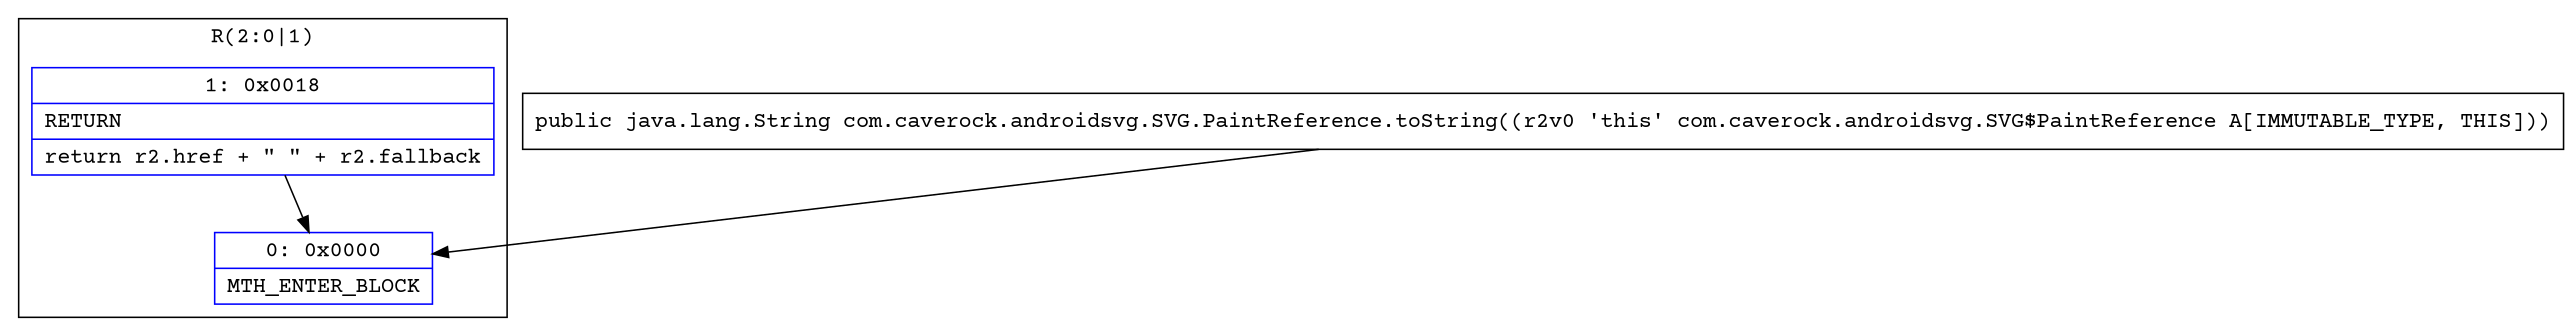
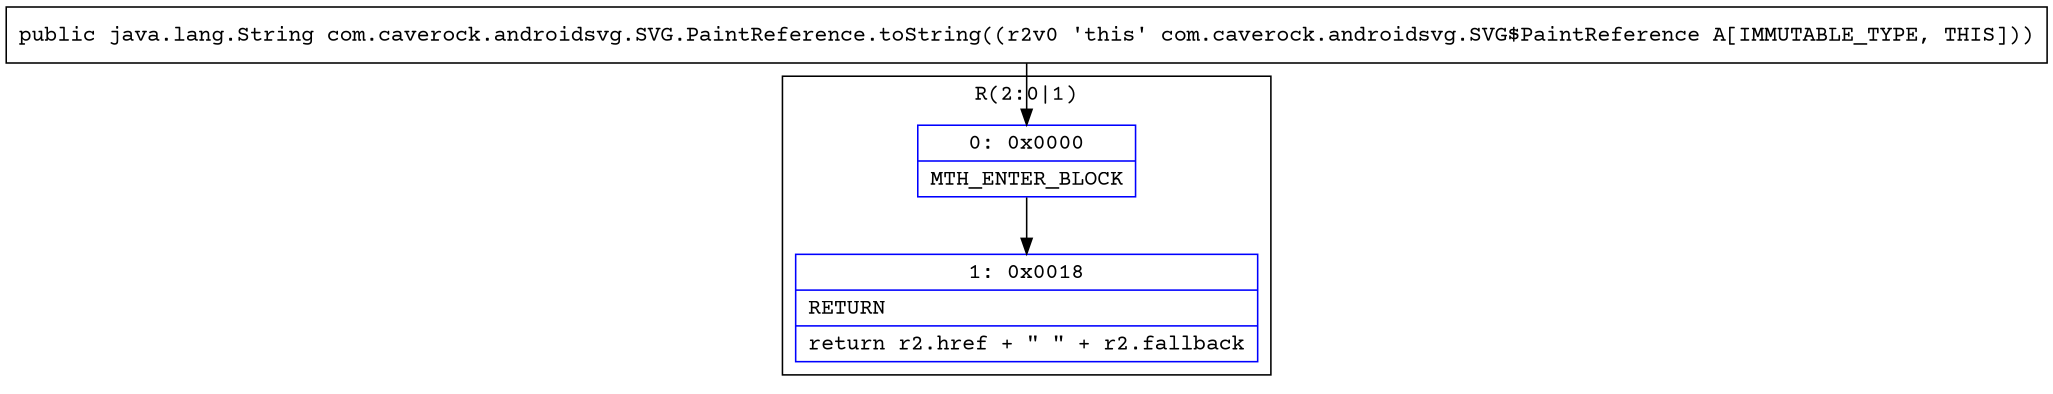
(294, 196) -> (1027, 218)
